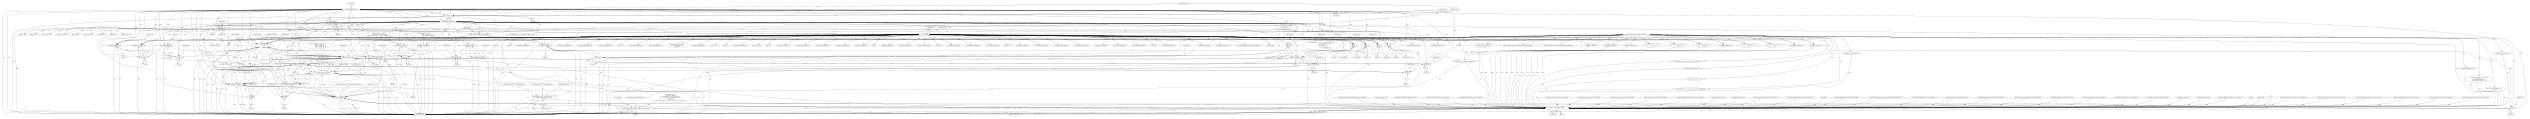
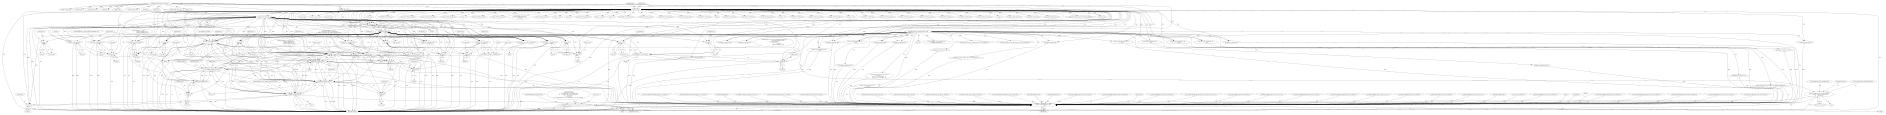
(630, 33) -> (1080, 11)
